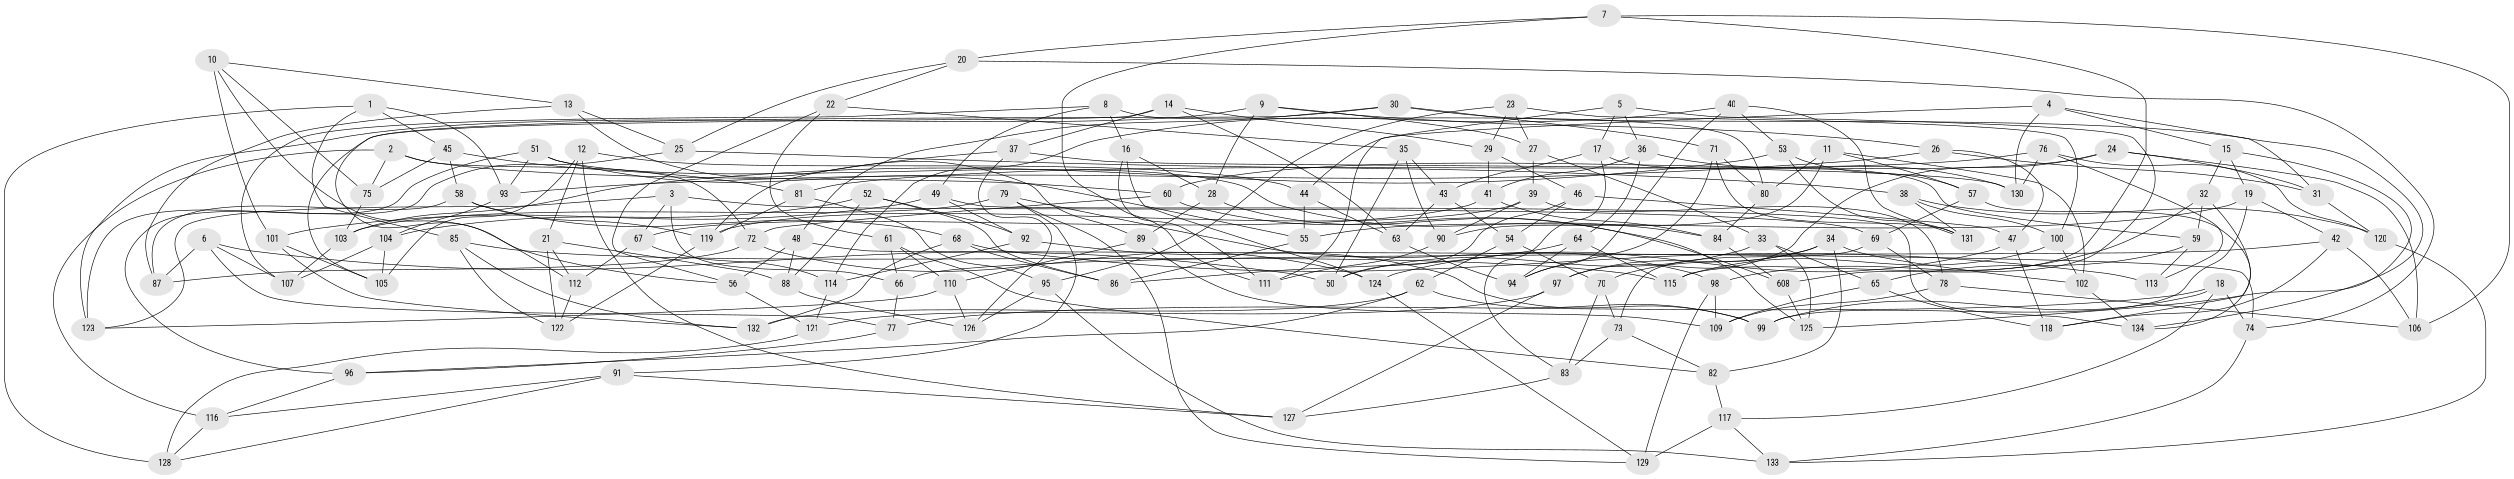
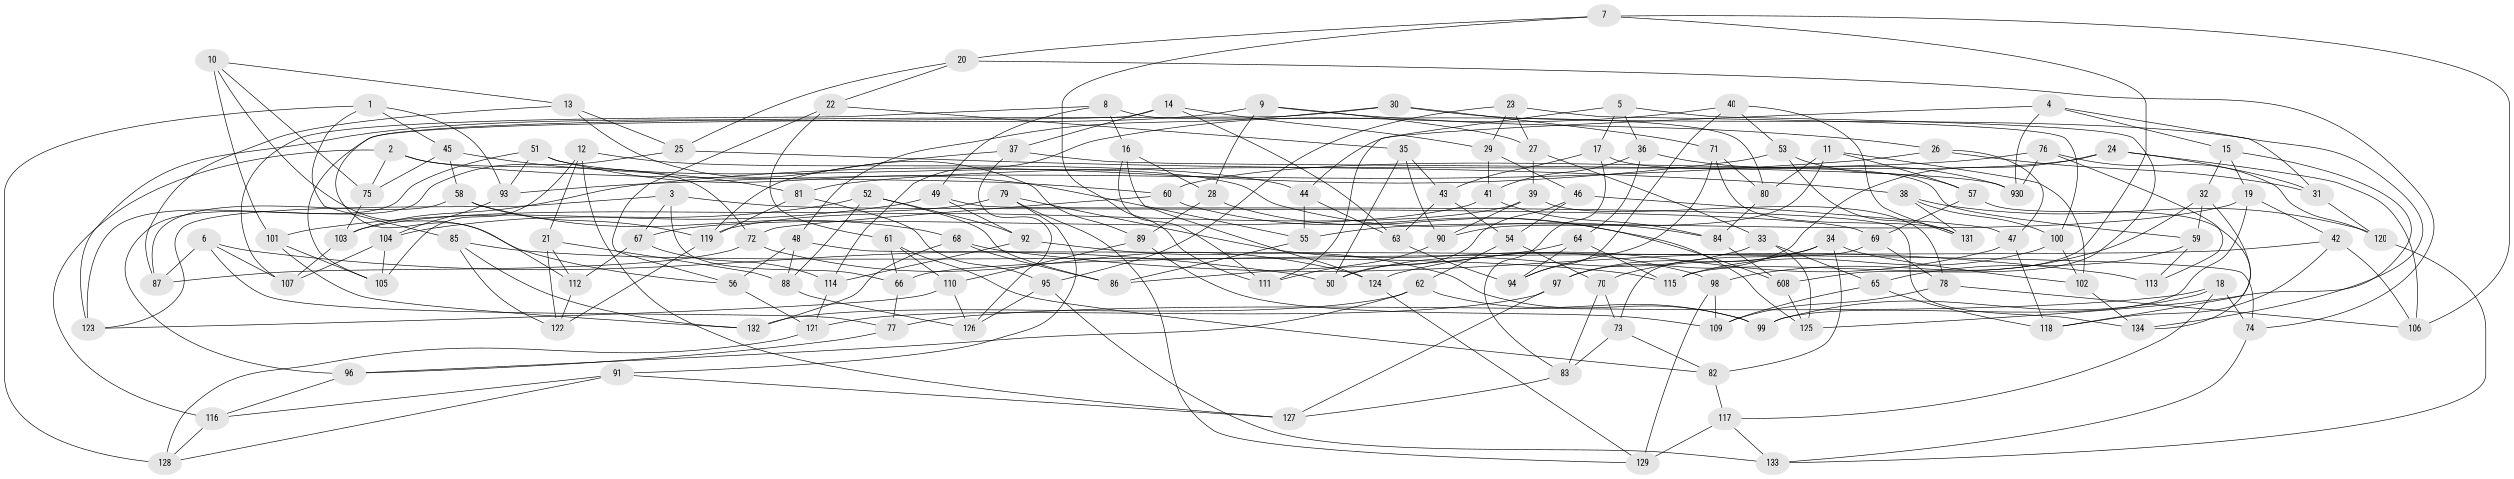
(2017, 195) -> (2017, 195)
